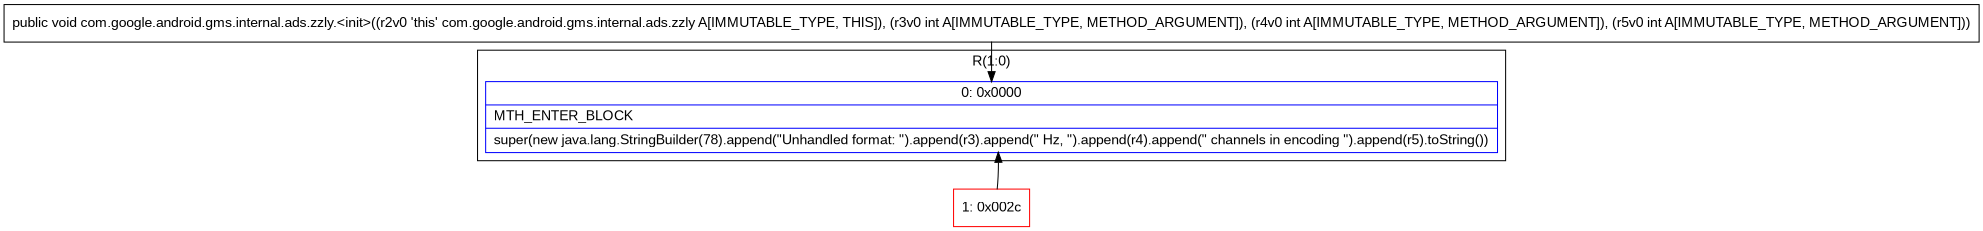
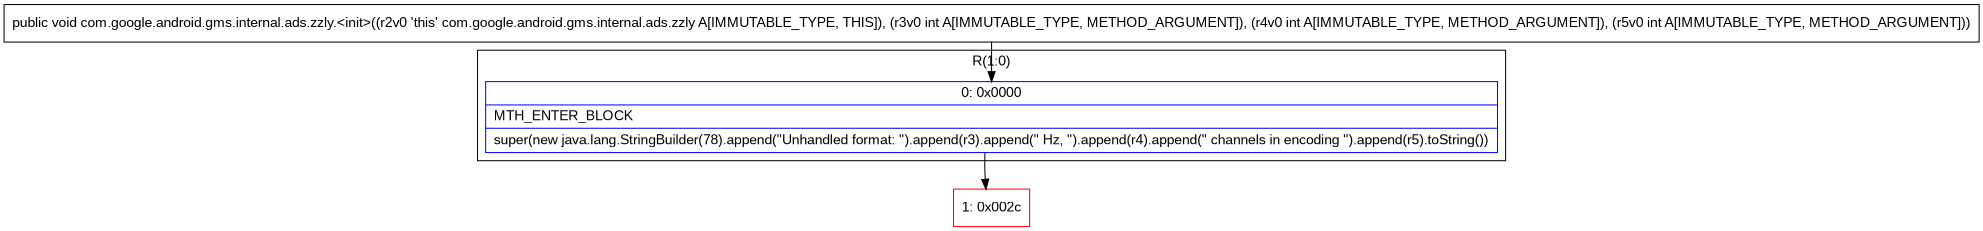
(998, 176) -> (985, 167)
